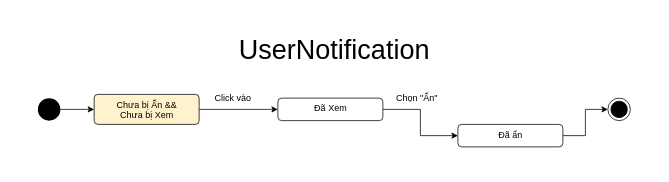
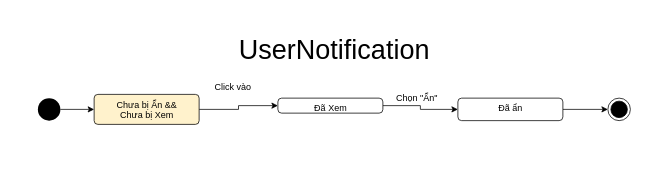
(233, 98) -> (233, 87)
(330, 109) -> (330, 105)
(510, 135) -> (510, 109)
